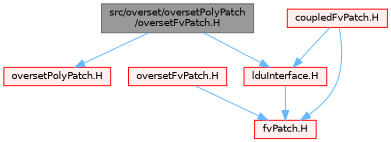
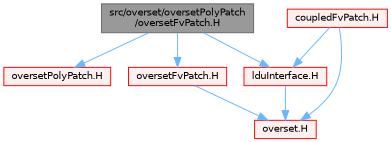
none -> (178, 45)
(285, 129) -> (285, 129)
